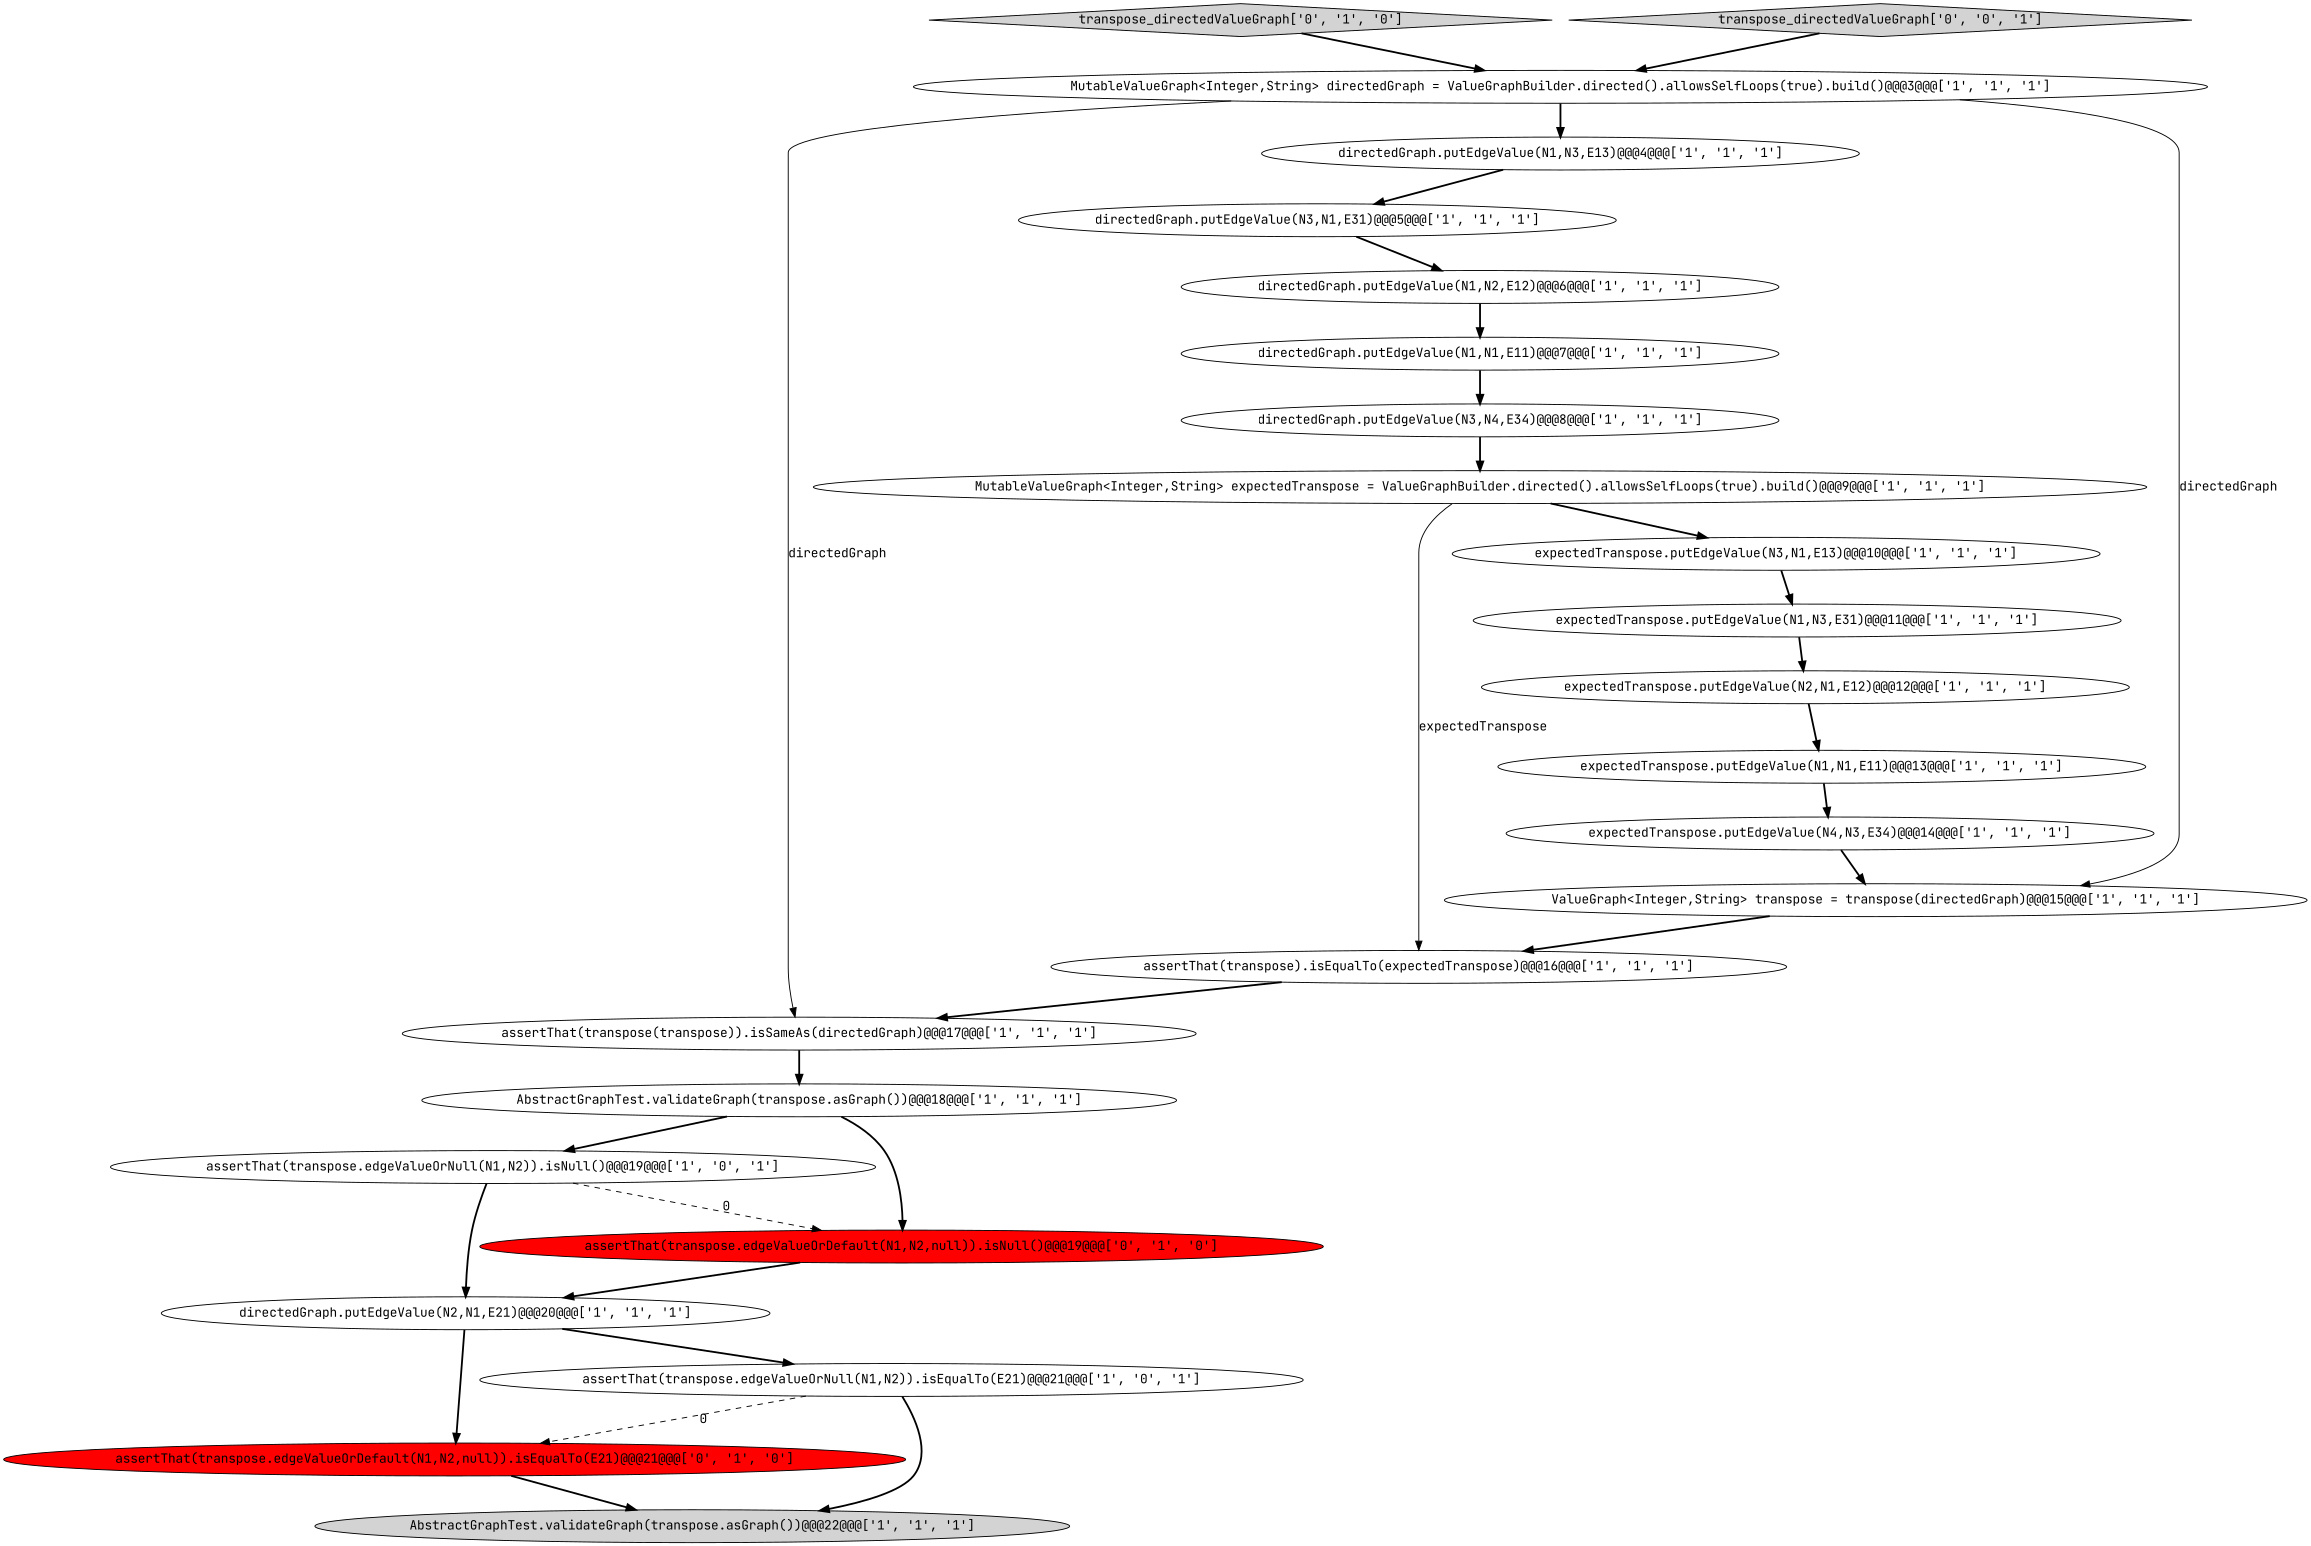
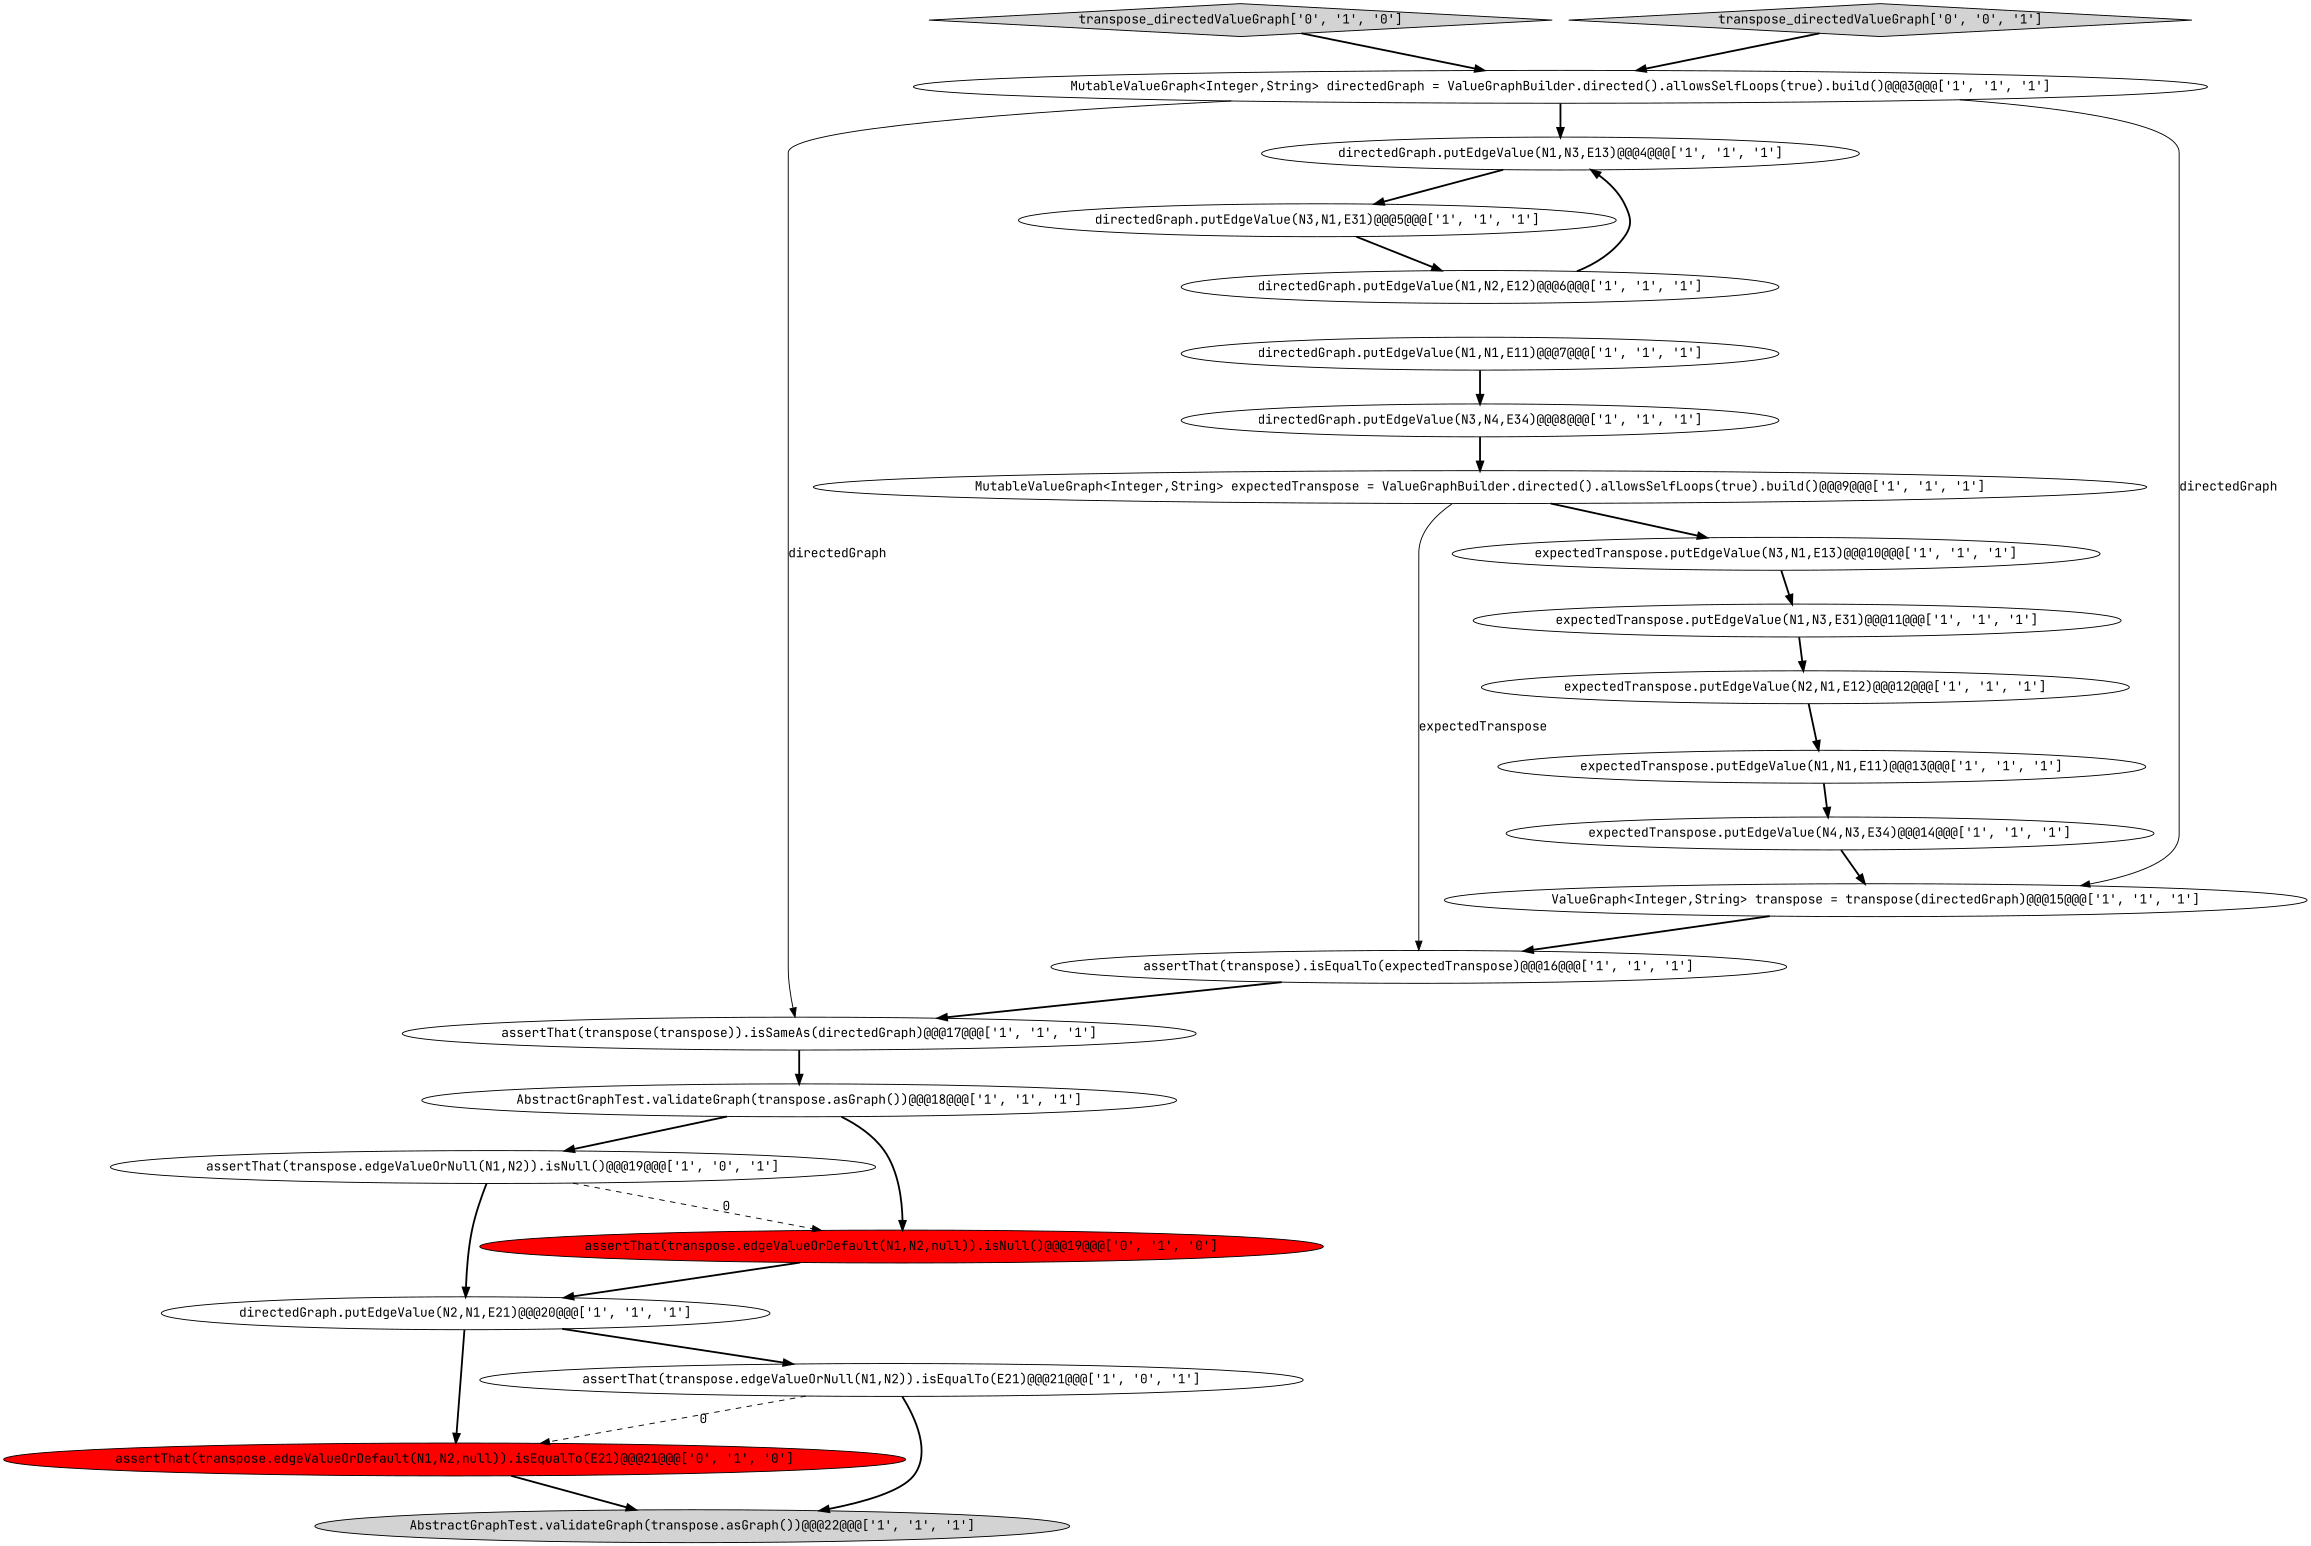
(1480, 316) -> (1628, 231)
